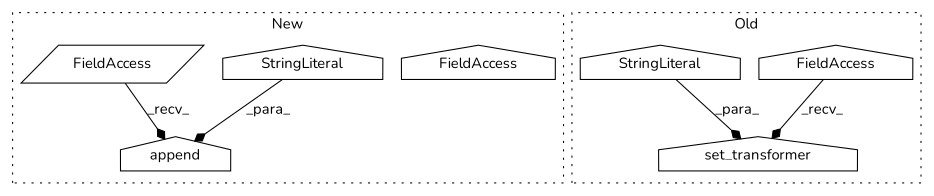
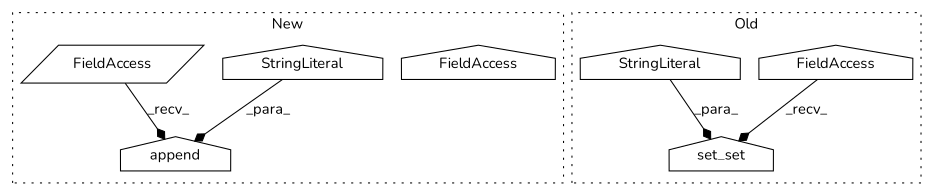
(758, 156) -> (721, 156)
